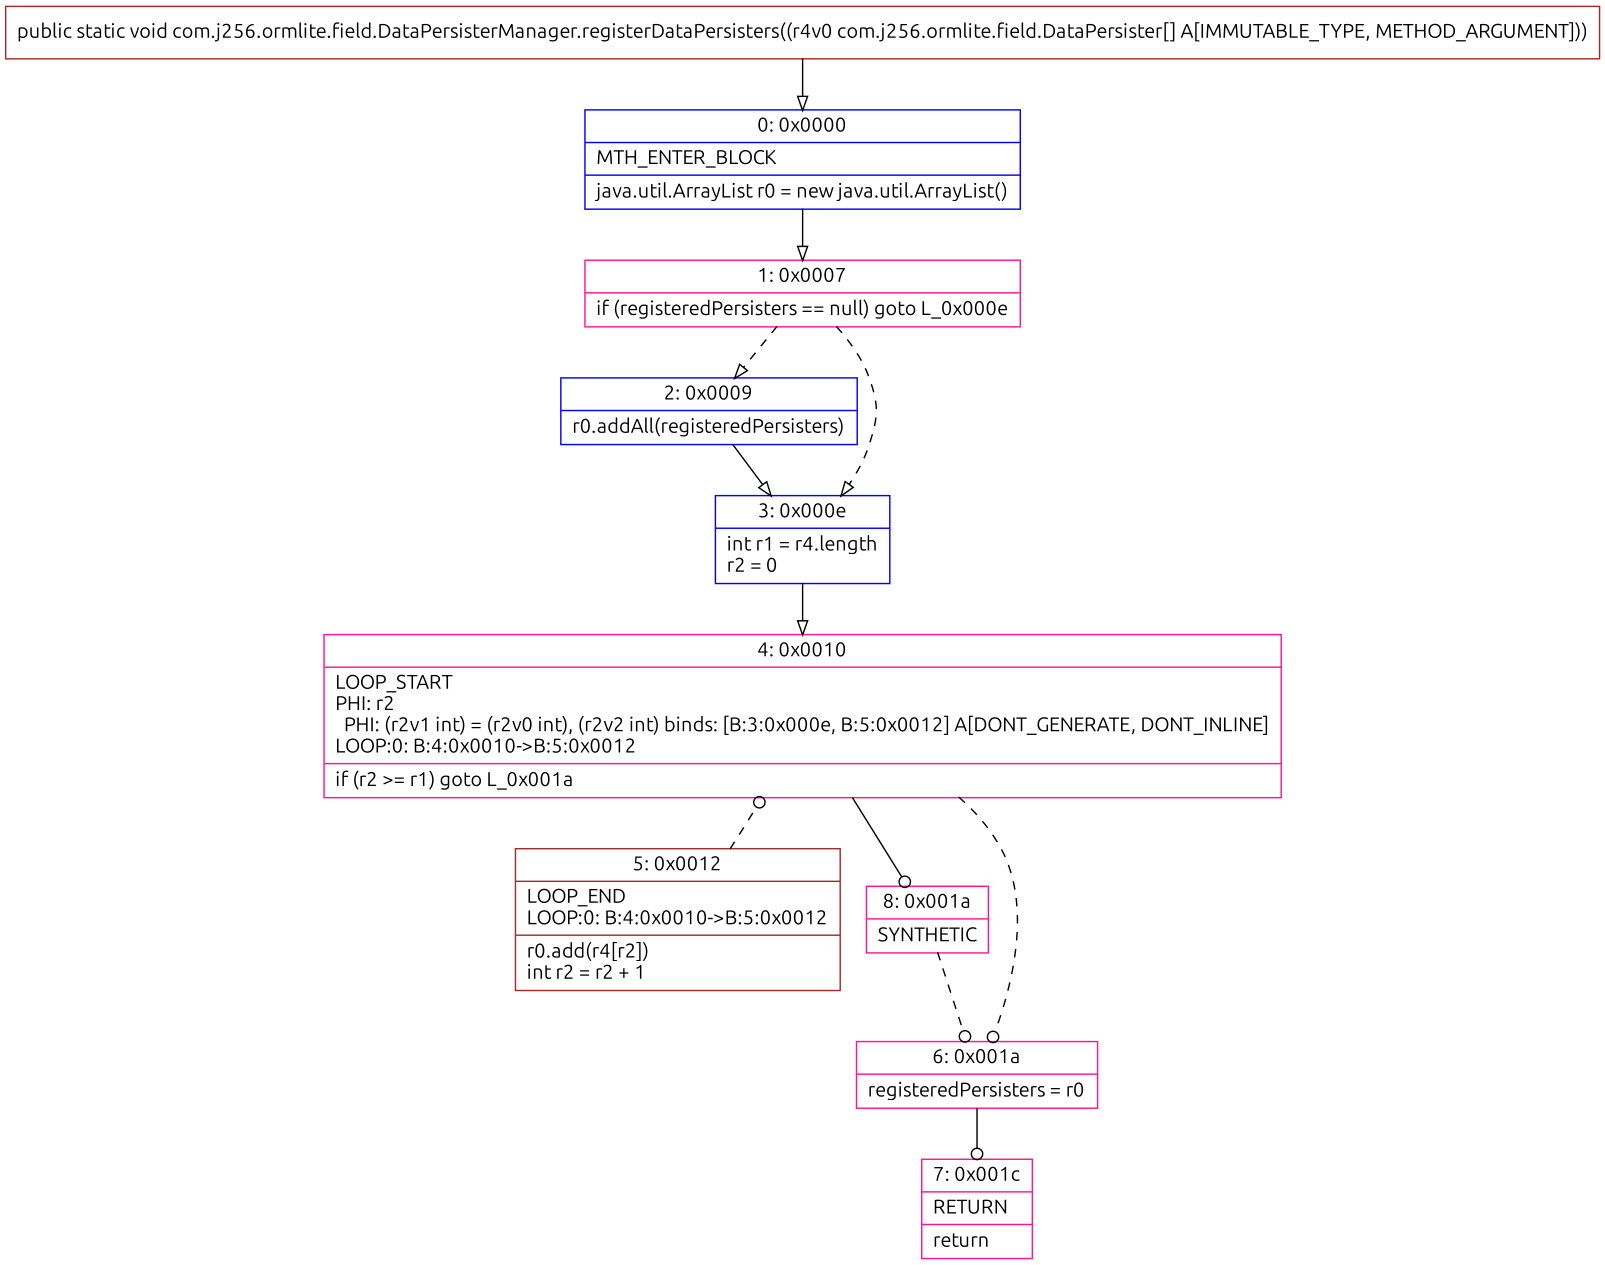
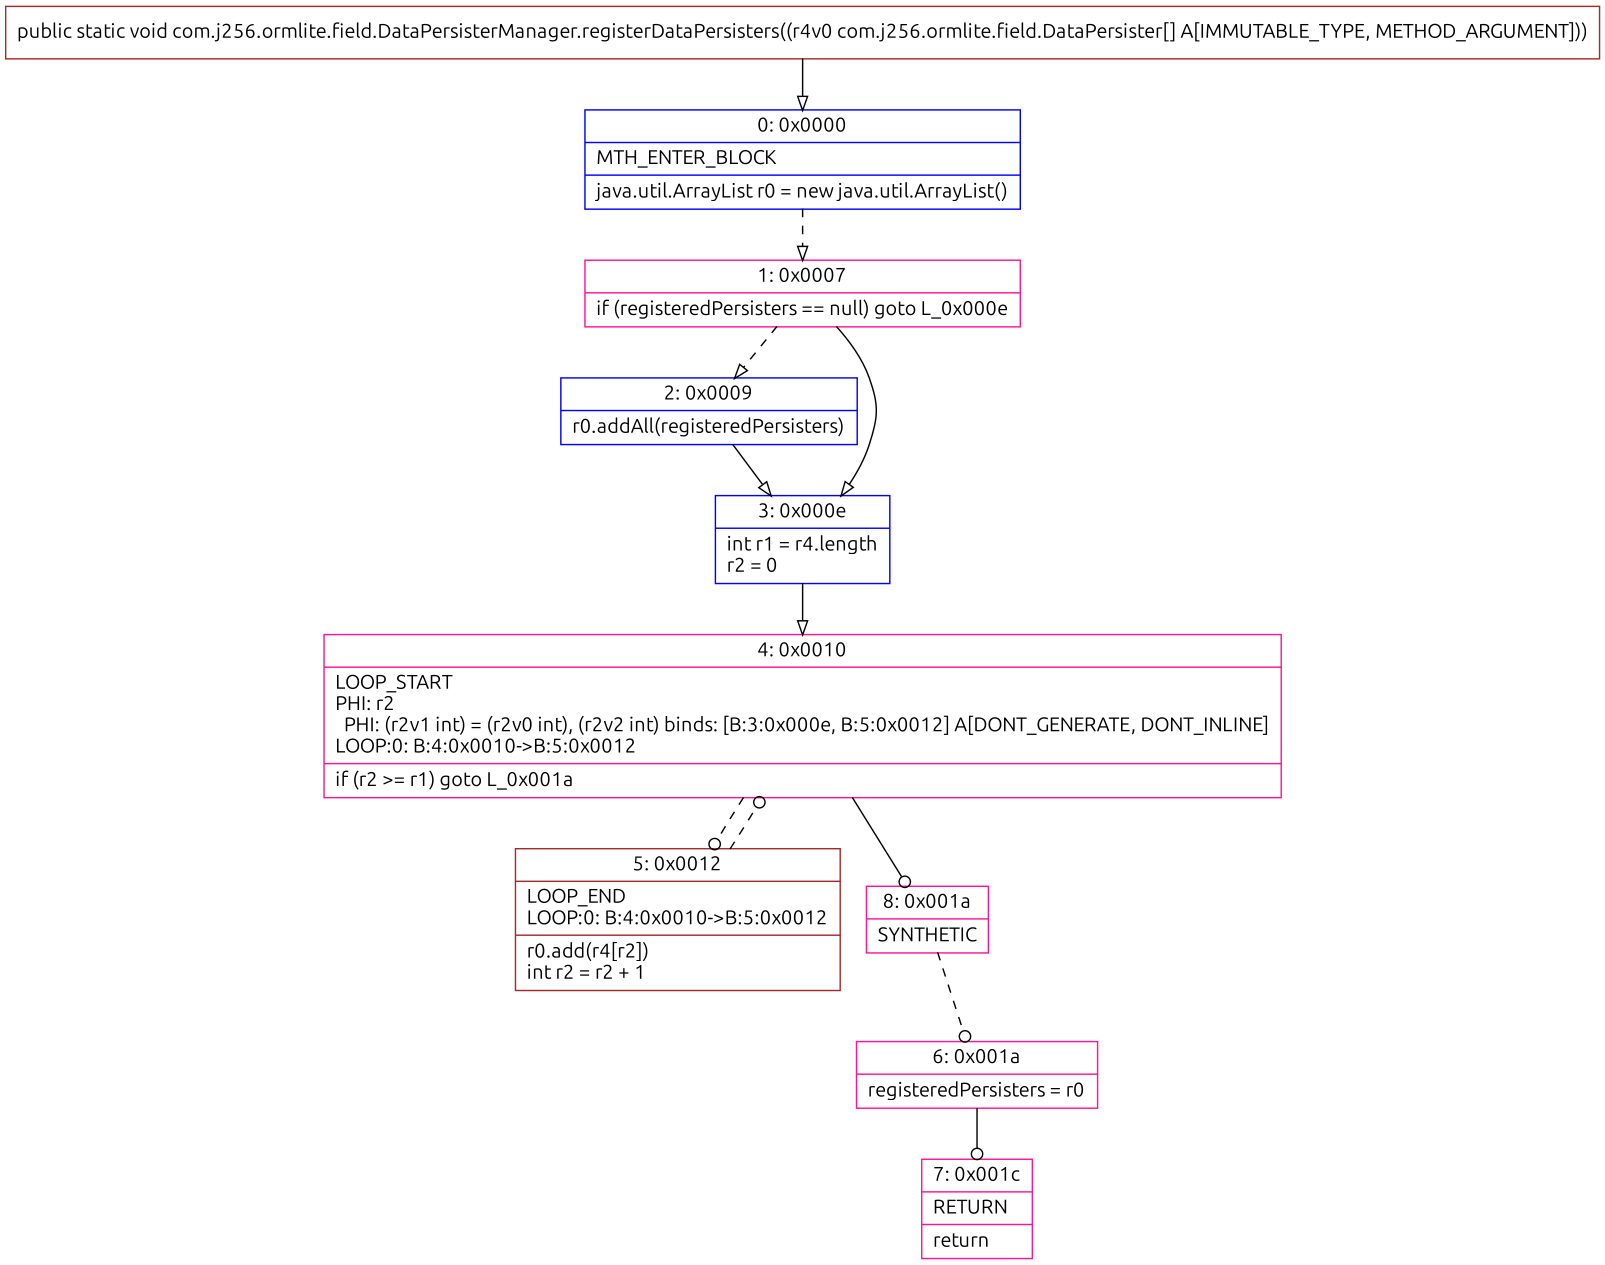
(803, 228) -> (803, 228)
(876, 403) -> (876, 403)
(1017, 907) -> (730, 818)
